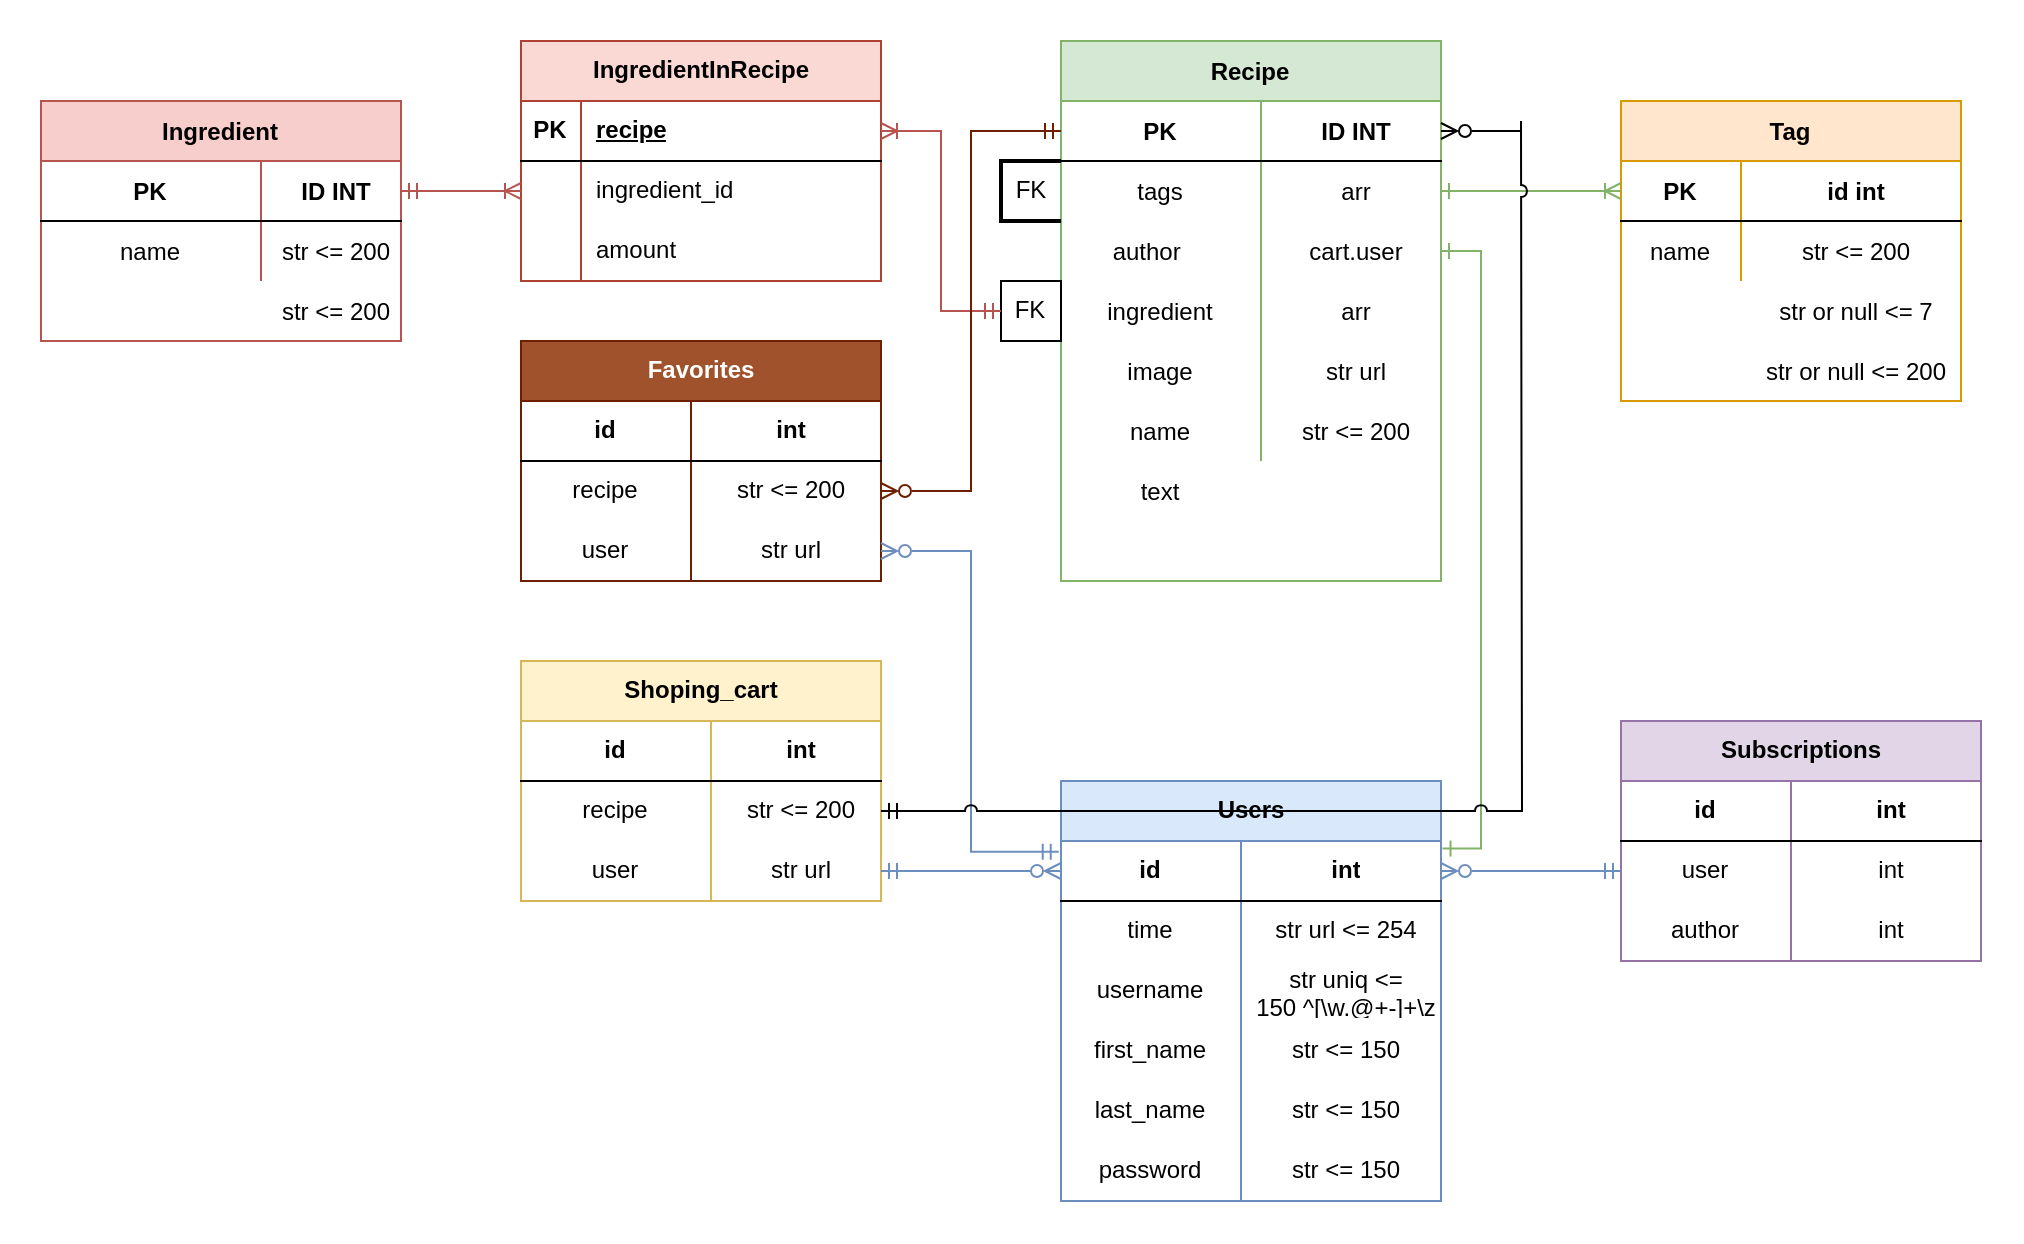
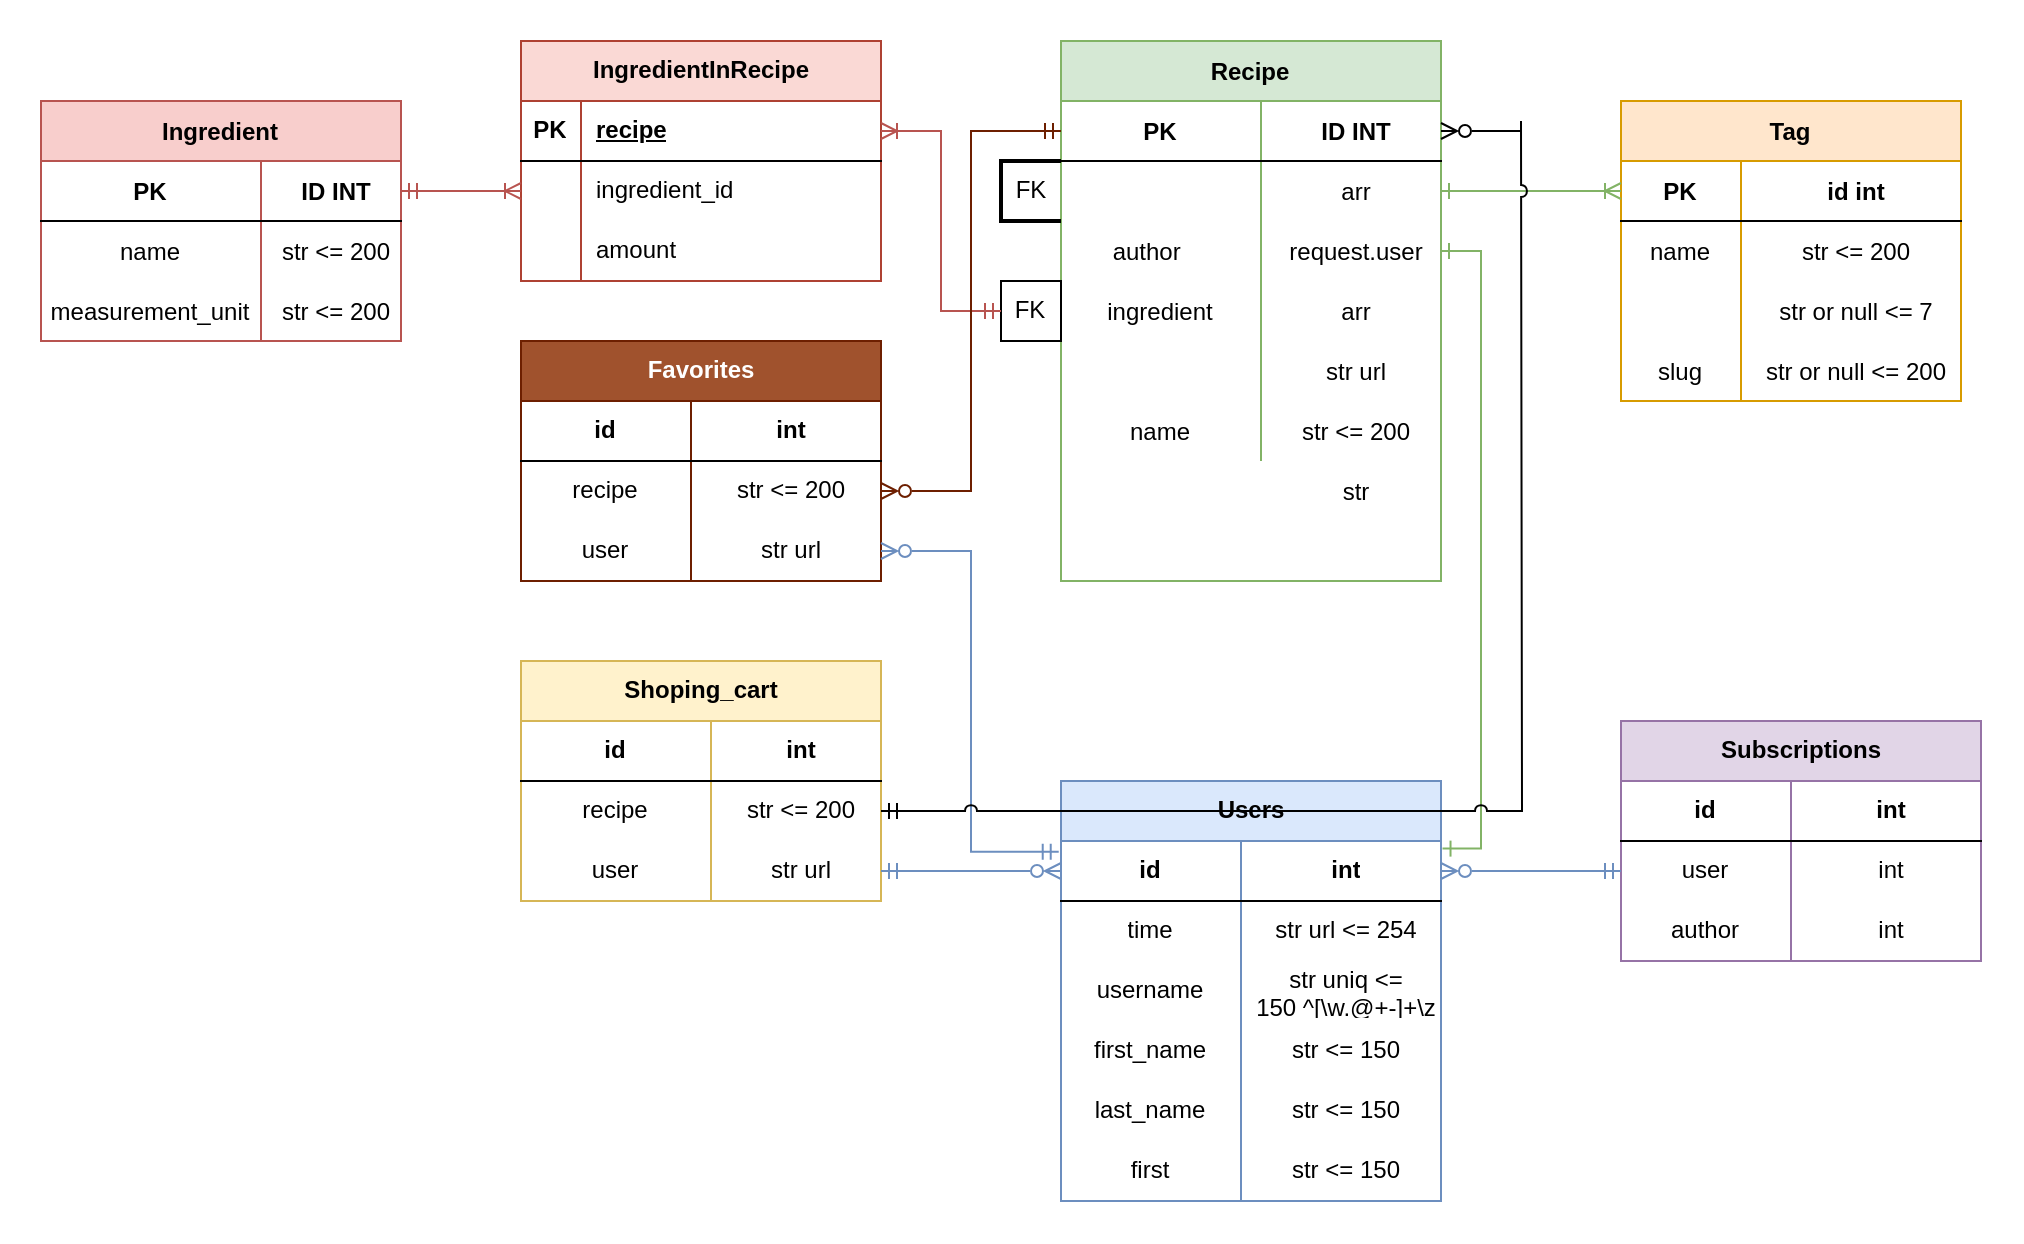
(1161, 191) -> none
(1356, 252) -> (1356, 252)
none -> (151, 311)
(1161, 371) -> none
none -> (1681, 371)
(1161, 491) -> none
none -> (1351, 491)
(1151, 1171) -> (1151, 1171)
